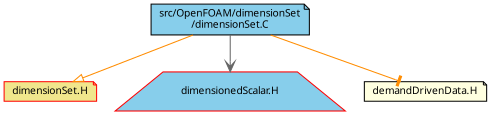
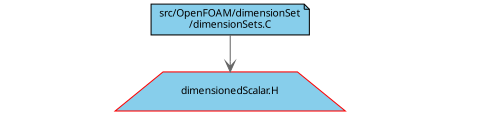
(230, 20) -> (230, 20)
(50, 91) -> none
(425, 91) -> none
